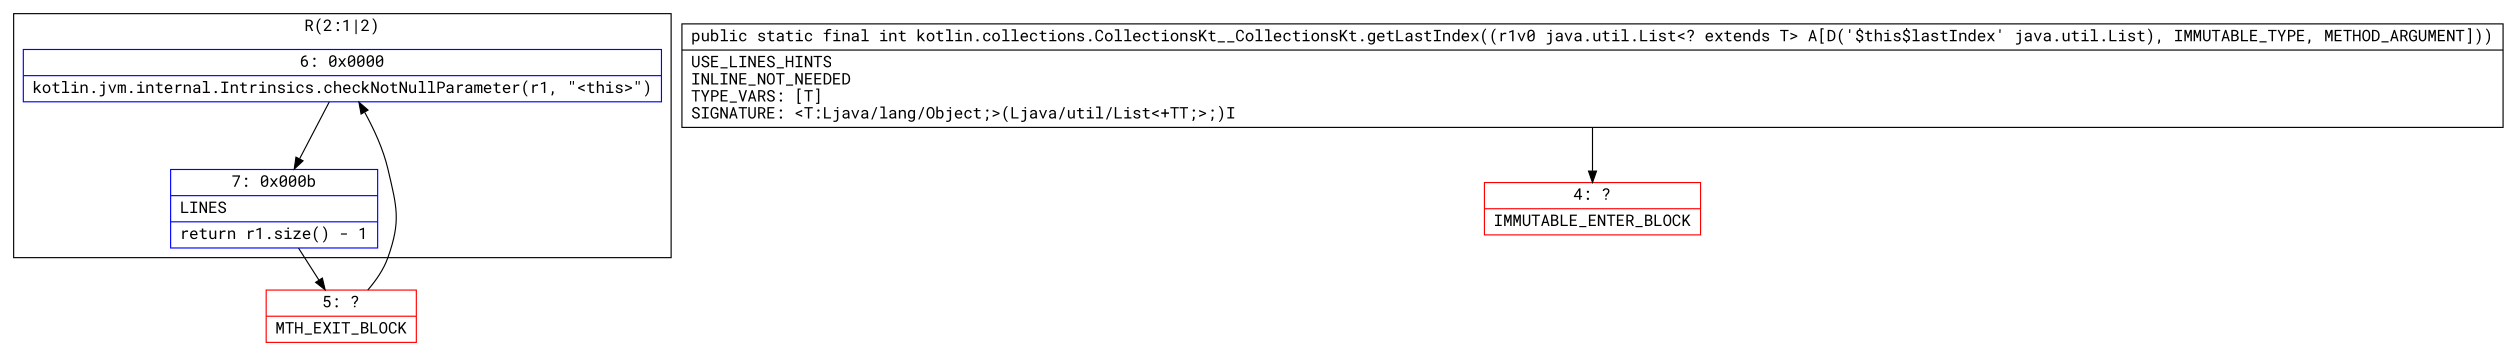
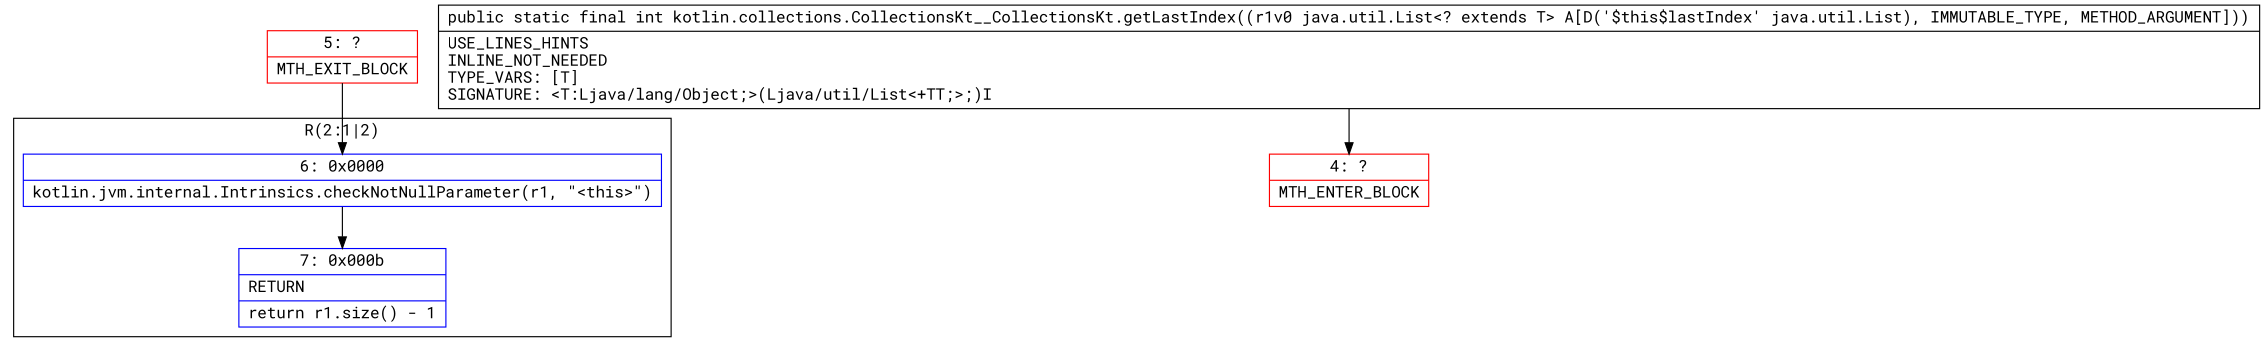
(204, 208) -> (276, 287)
(1593, 221) -> (1349, 193)
(309, 265) -> none
